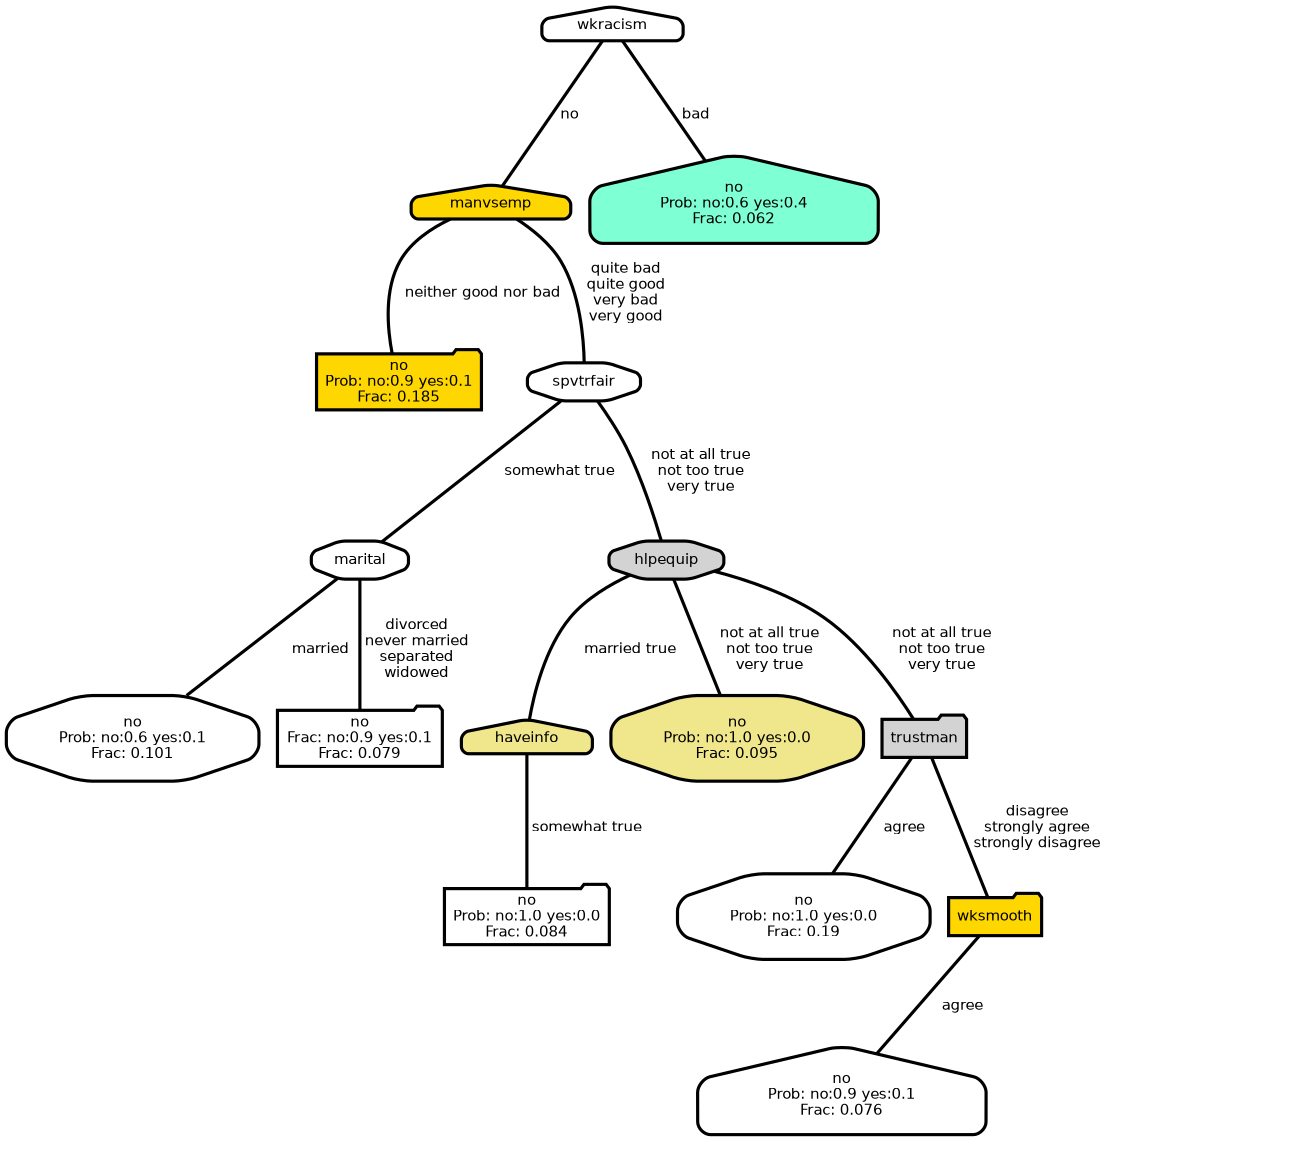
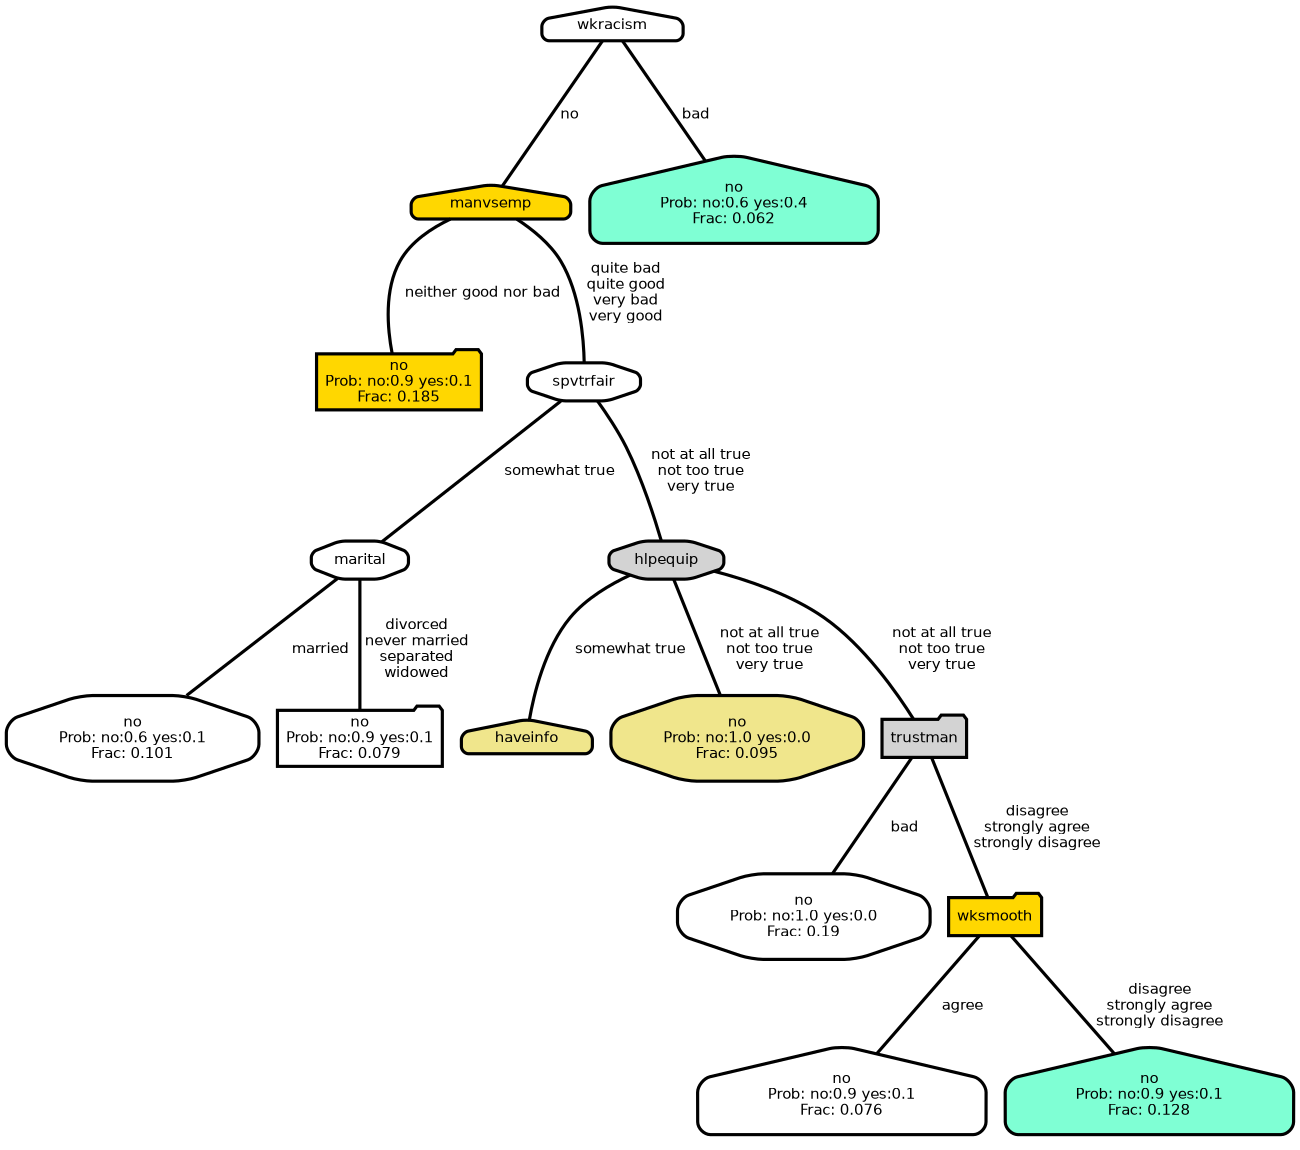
(628, 649) -> (628, 649)
(360, 738) -> (360, 738)
(902, 828) -> (902, 828)
(527, 917) -> none
none -> (1149, 1095)
